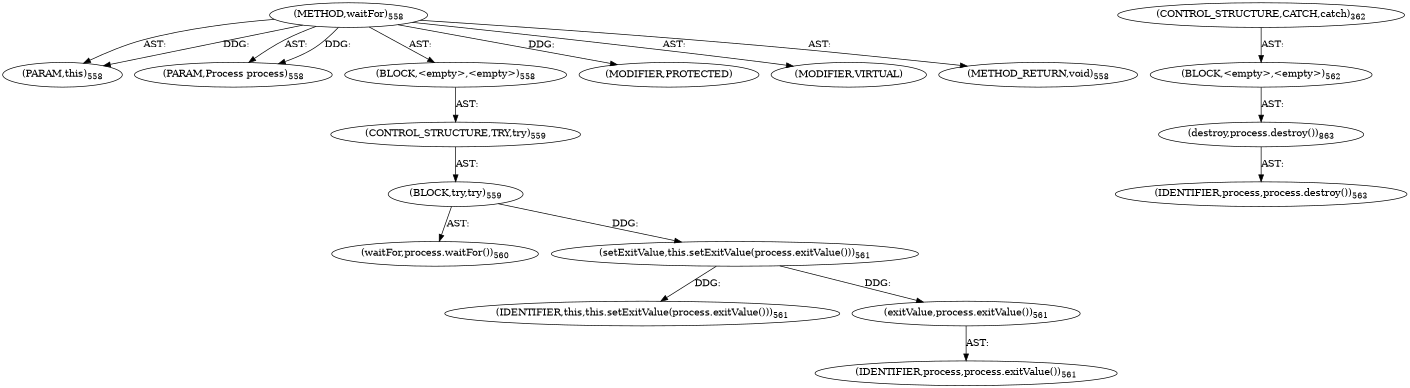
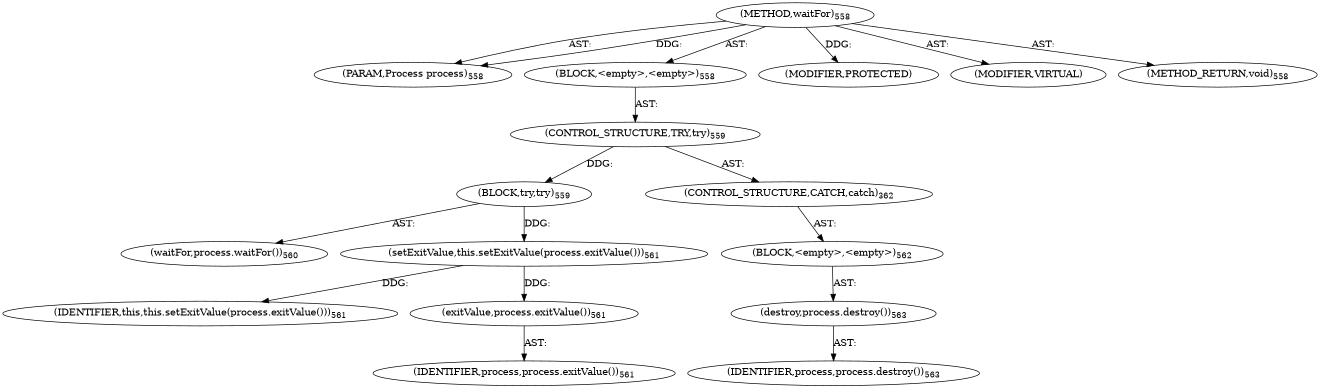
(62, 75) -> none
(1327, 133) -> (899, 313)
none -> (709, 163)
(469, 164) -> (601, 164)
